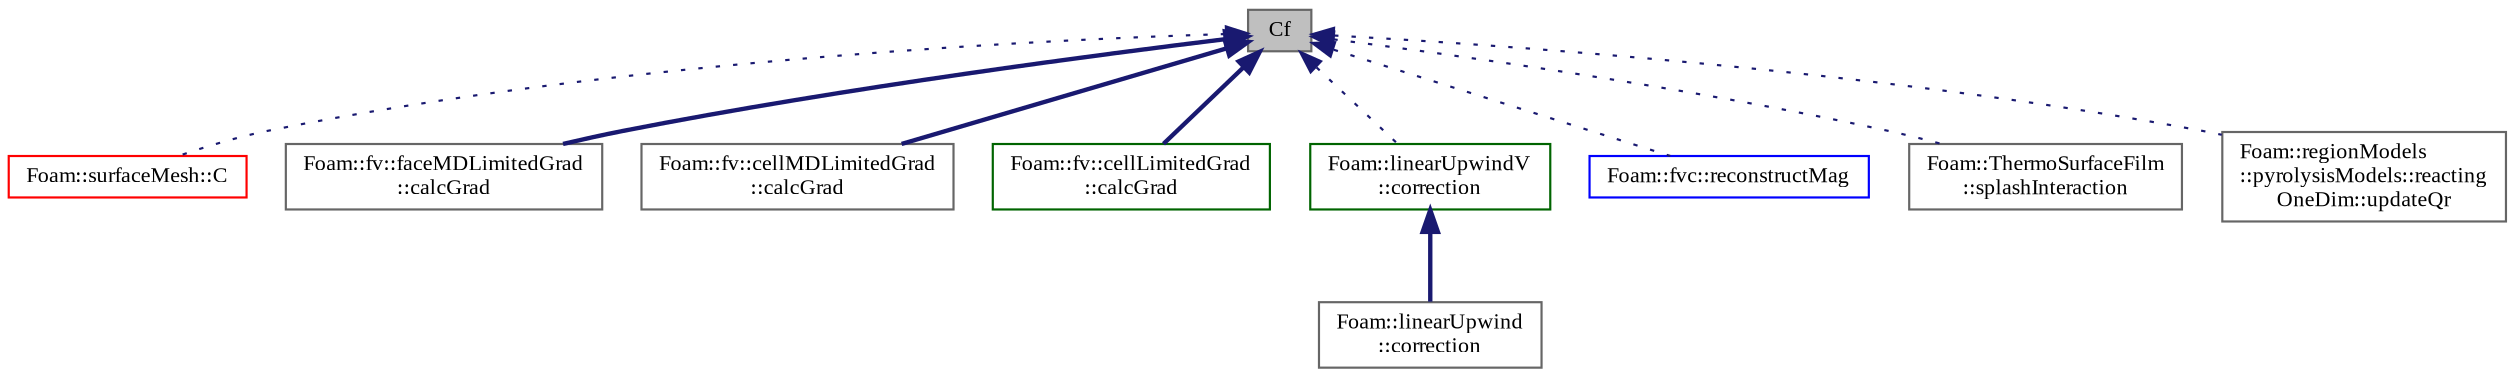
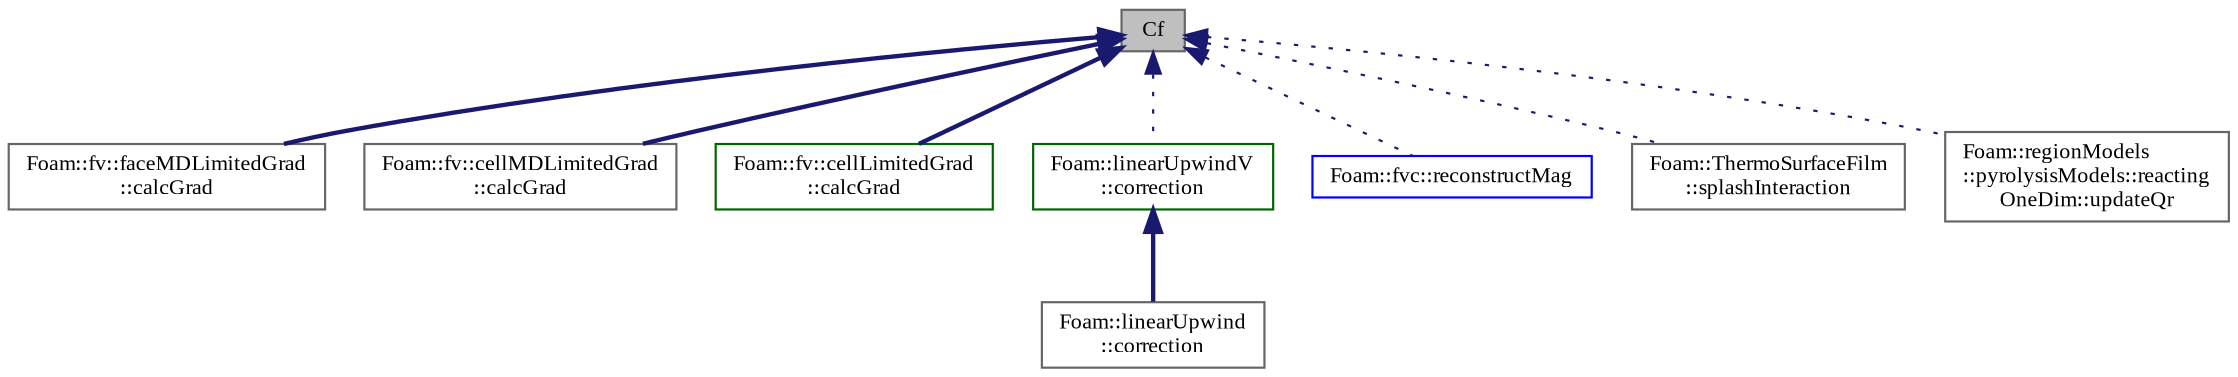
(128, 177) -> none
